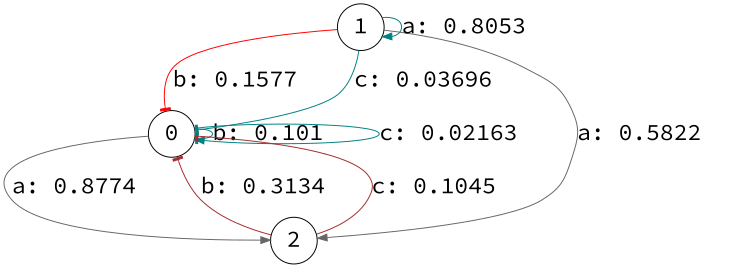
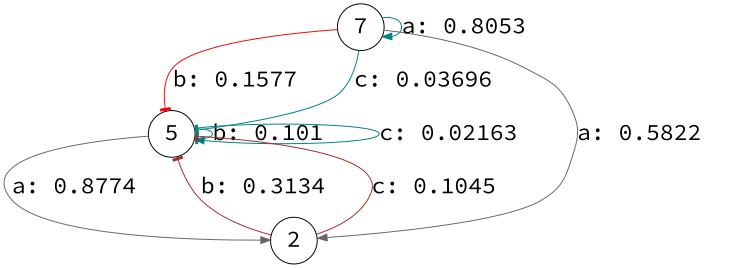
(361, 27) -> (361, 27)
(172, 134) -> (172, 134)
